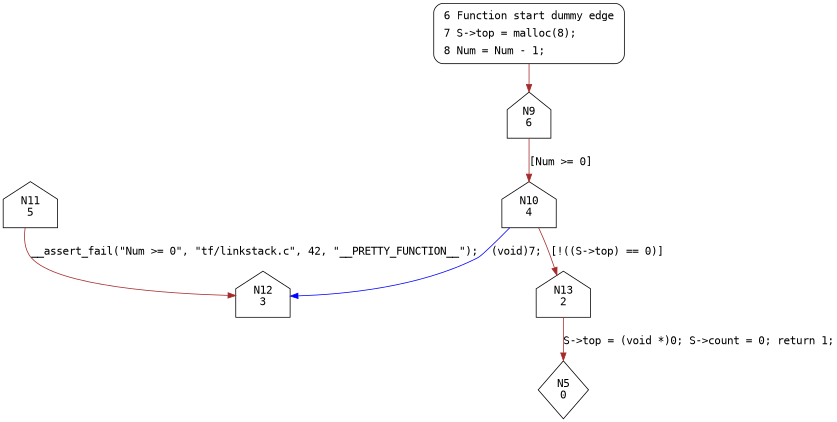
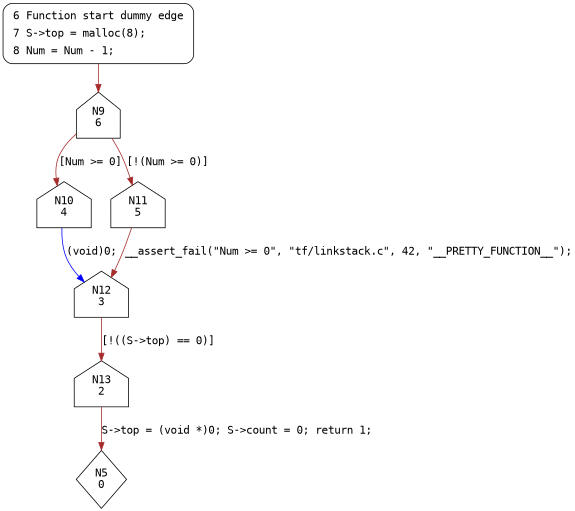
none -> (122, 157)
(547, 248) -> (101, 335)
(516, 252) -> (92, 252)
